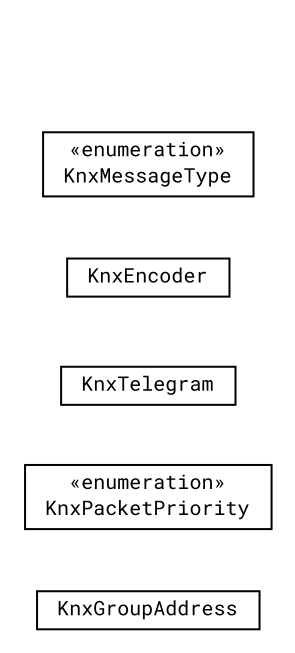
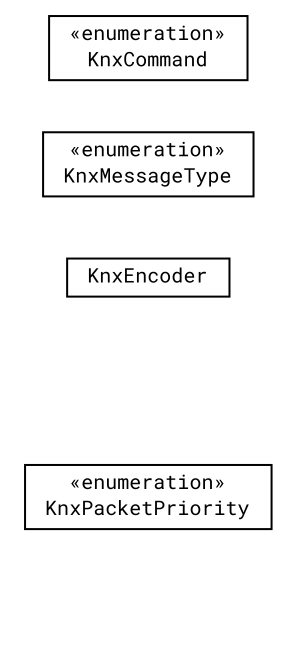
none -> (147, 48)
(147, 385) -> none
(147, 609) -> none
